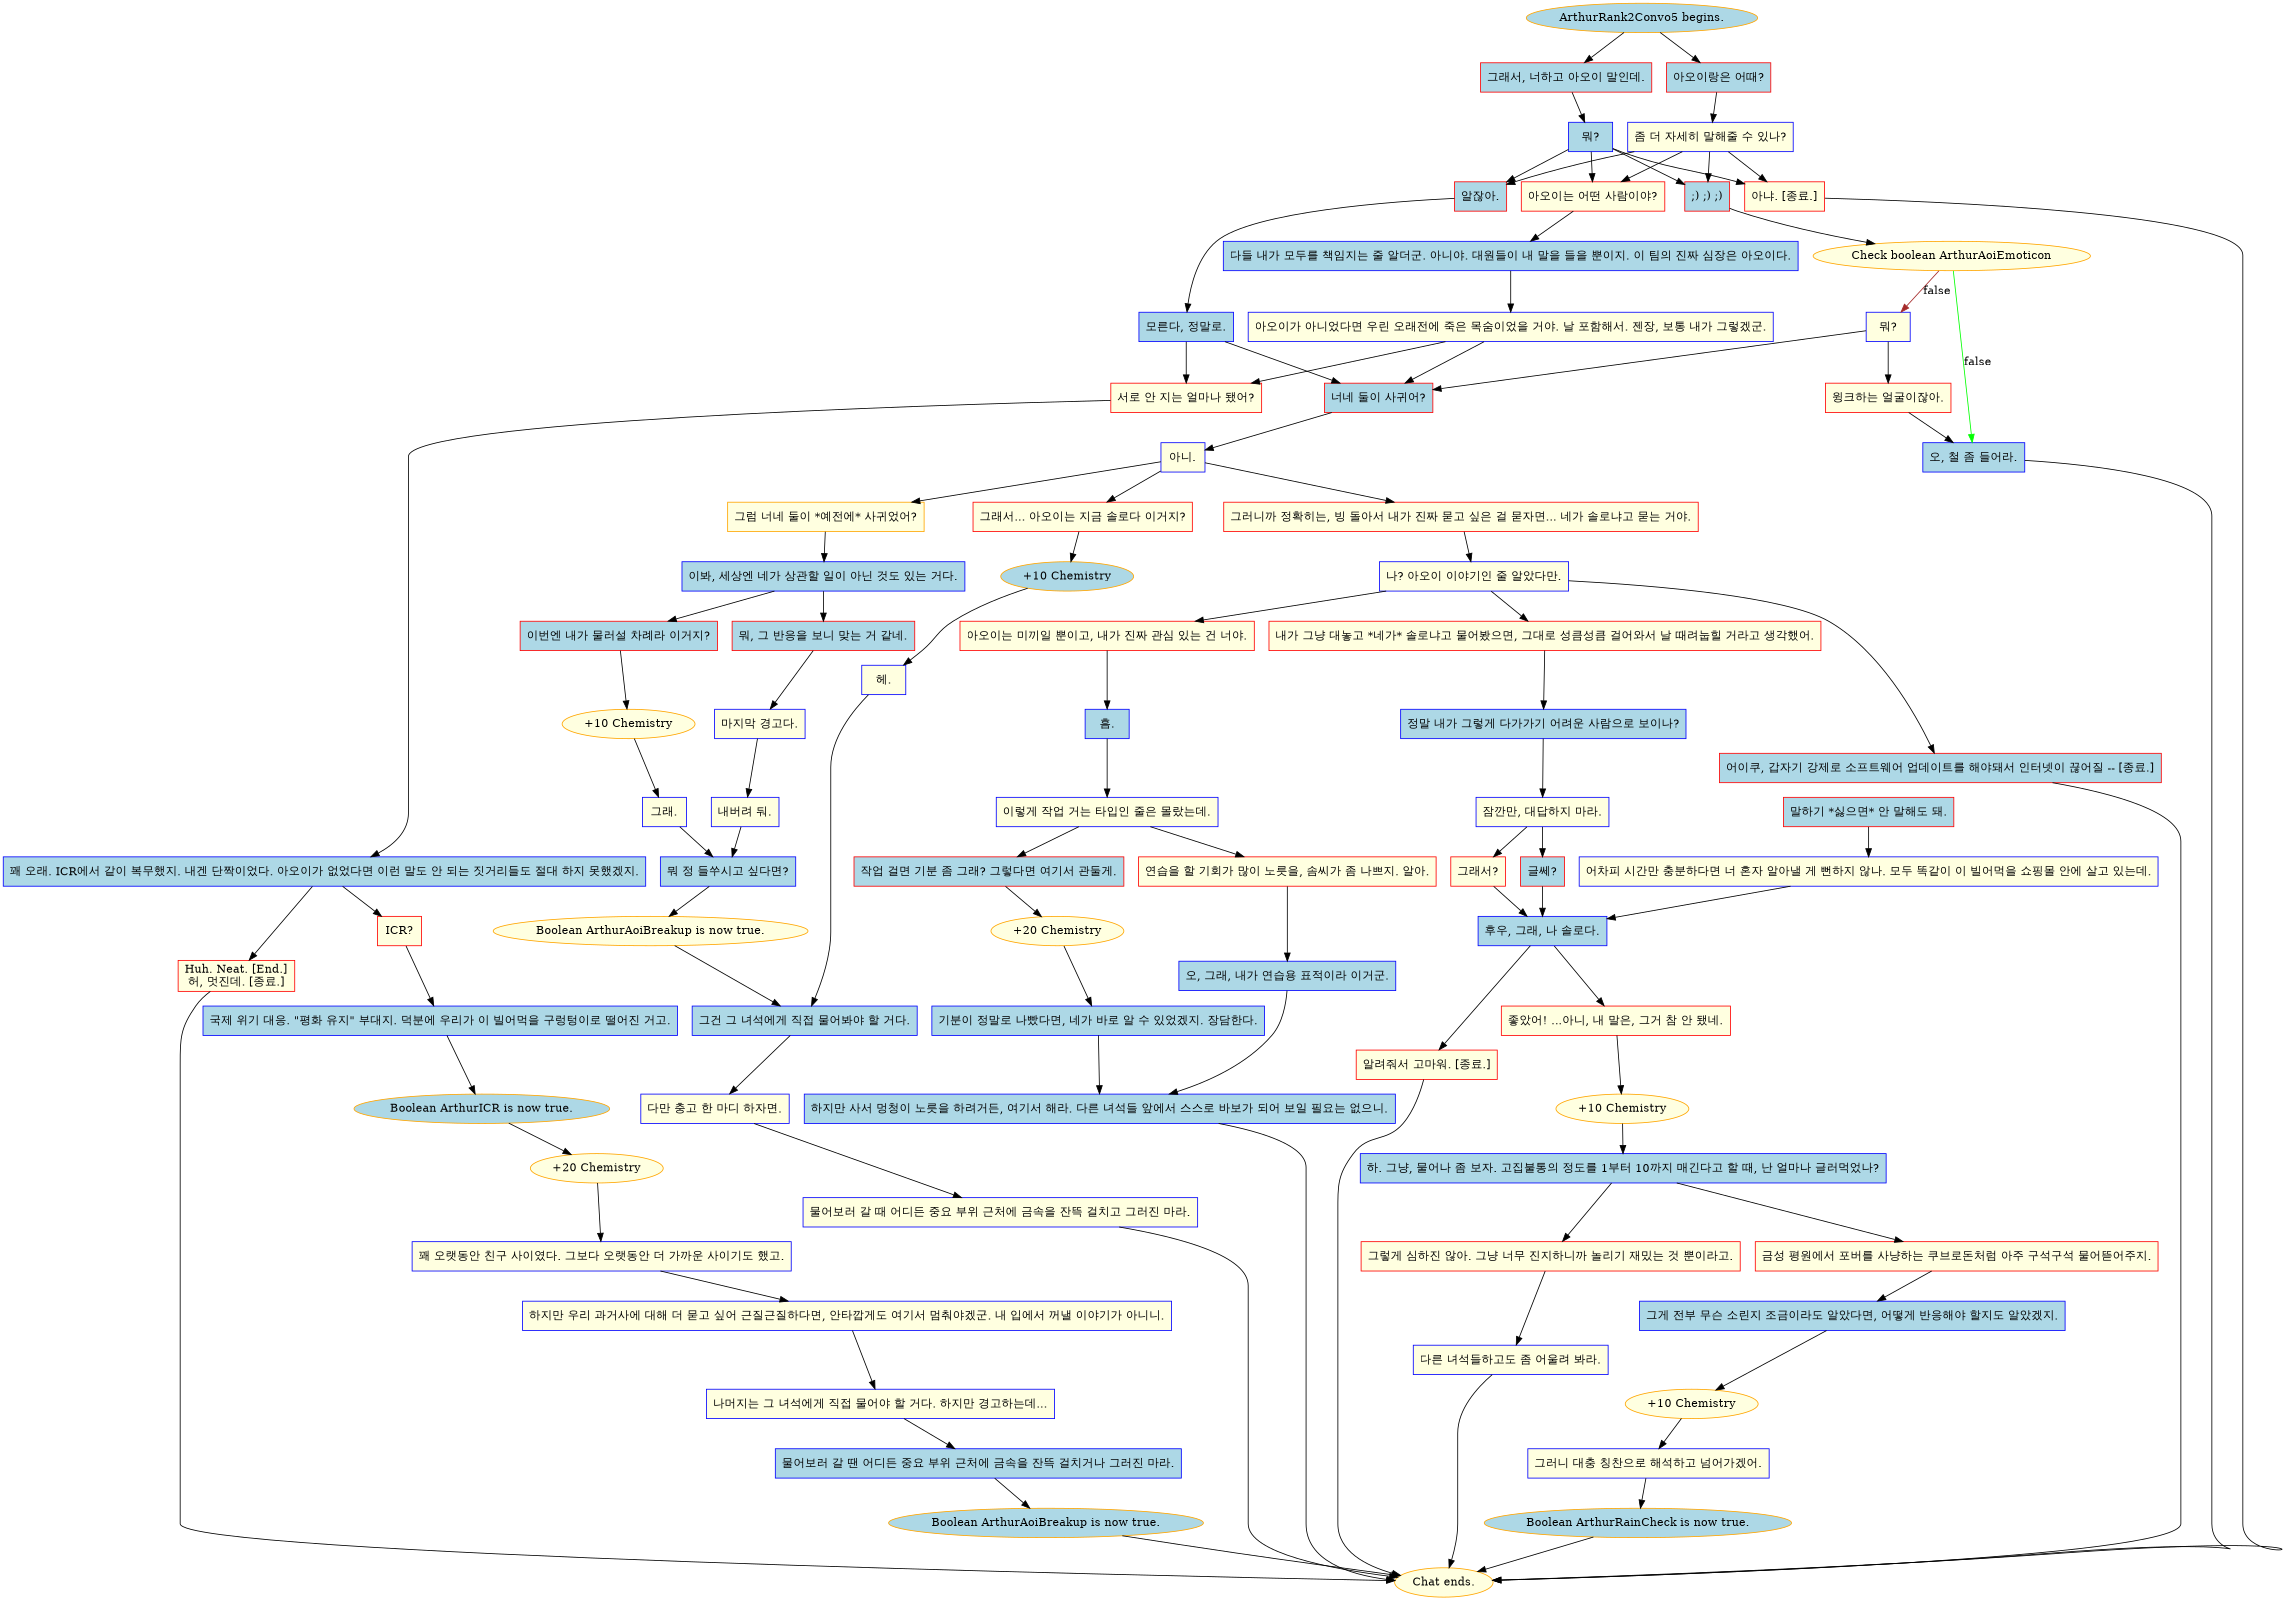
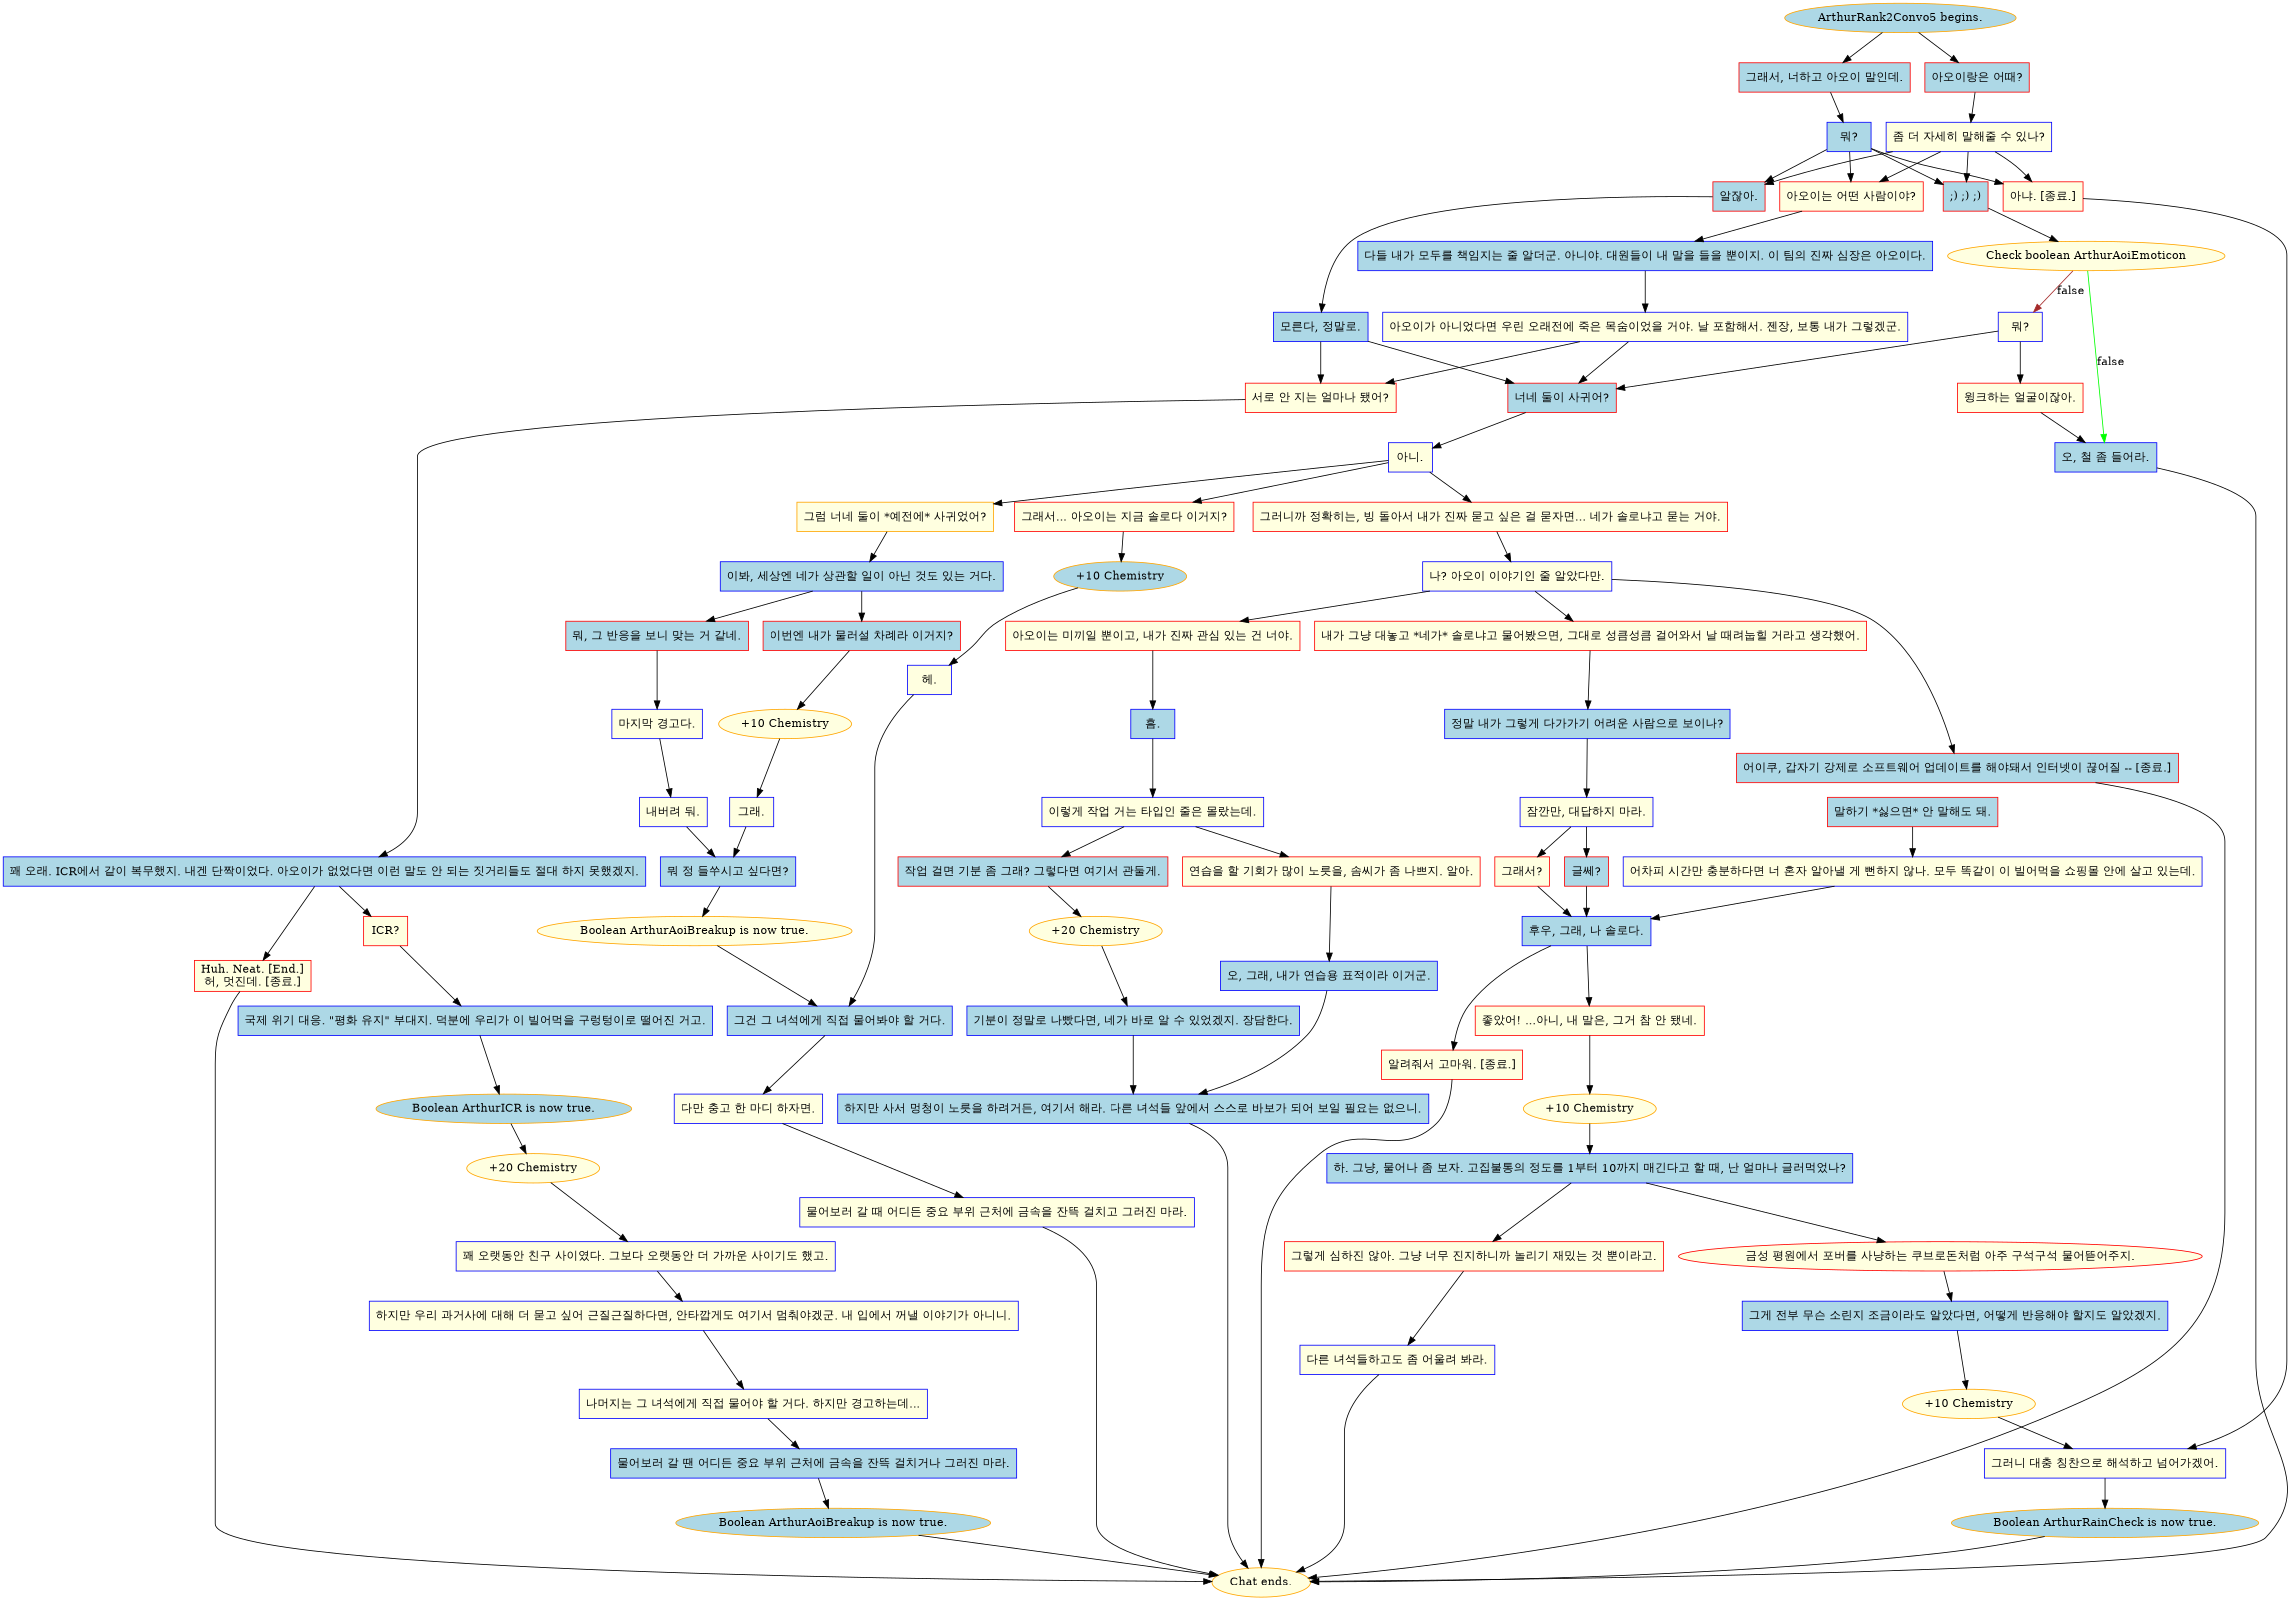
(2243, 1093) -> (2287, 765)
(1957, 1256) -> (1940, 1256)
